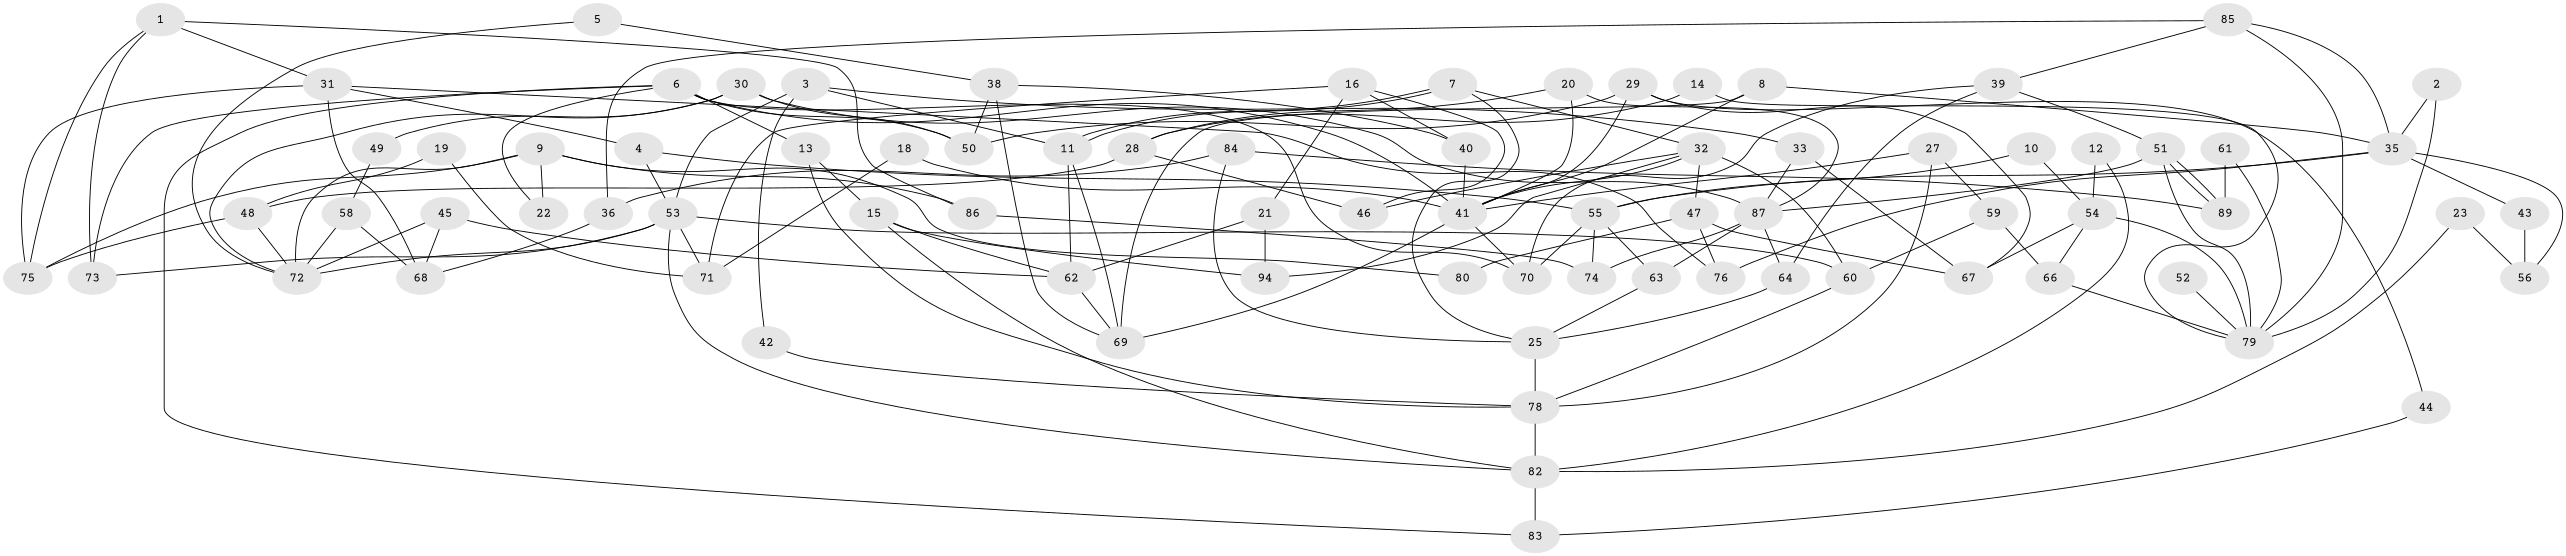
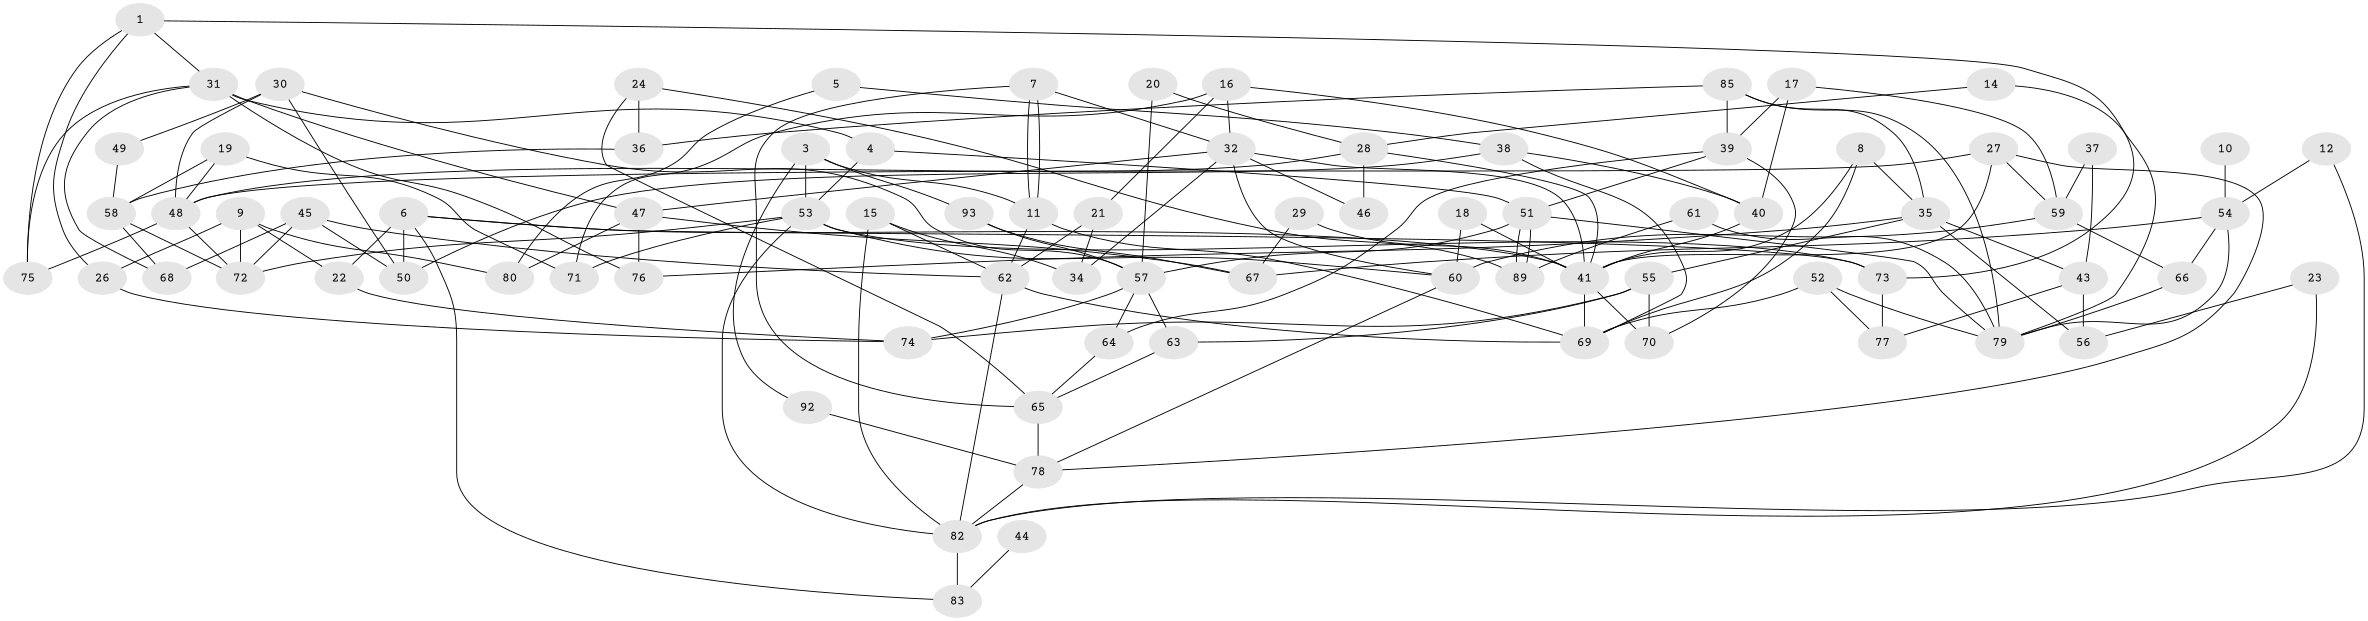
(304, 64) -> (675, 162)
none -> (1792, 84)
(2437, 84) -> none
(2112, 103) -> none
(405, 120) -> (197, 129)
(1382, 129) -> (350, 243)
(1279, 145) -> none
(1504, 146) -> (1229, 123)
(806, 149) -> none
(1231, 149) -> (639, 84)
(1800, 149) -> (969, 214)
none -> (2092, 149)
none -> (433, 159)
(1562, 165) -> (1536, 179)
none -> (1082, 171)
(1117, 179) -> (1310, 178)
none -> (168, 181)
(1813, 181) -> none
(275, 185) -> none
(806, 214) -> (1459, 246)
(973, 214) -> (102, 278)
(1759, 214) -> (1141, 278)
(546, 240) -> (370, 159)
(1265, 278) -> (1077, 278)
none -> (1700, 310)
none -> (619, 325)
(766, 343) -> (807, 407)
(1535, 343) -> (1038, 407)
none -> (1882, 343)
none -> (980, 413)
